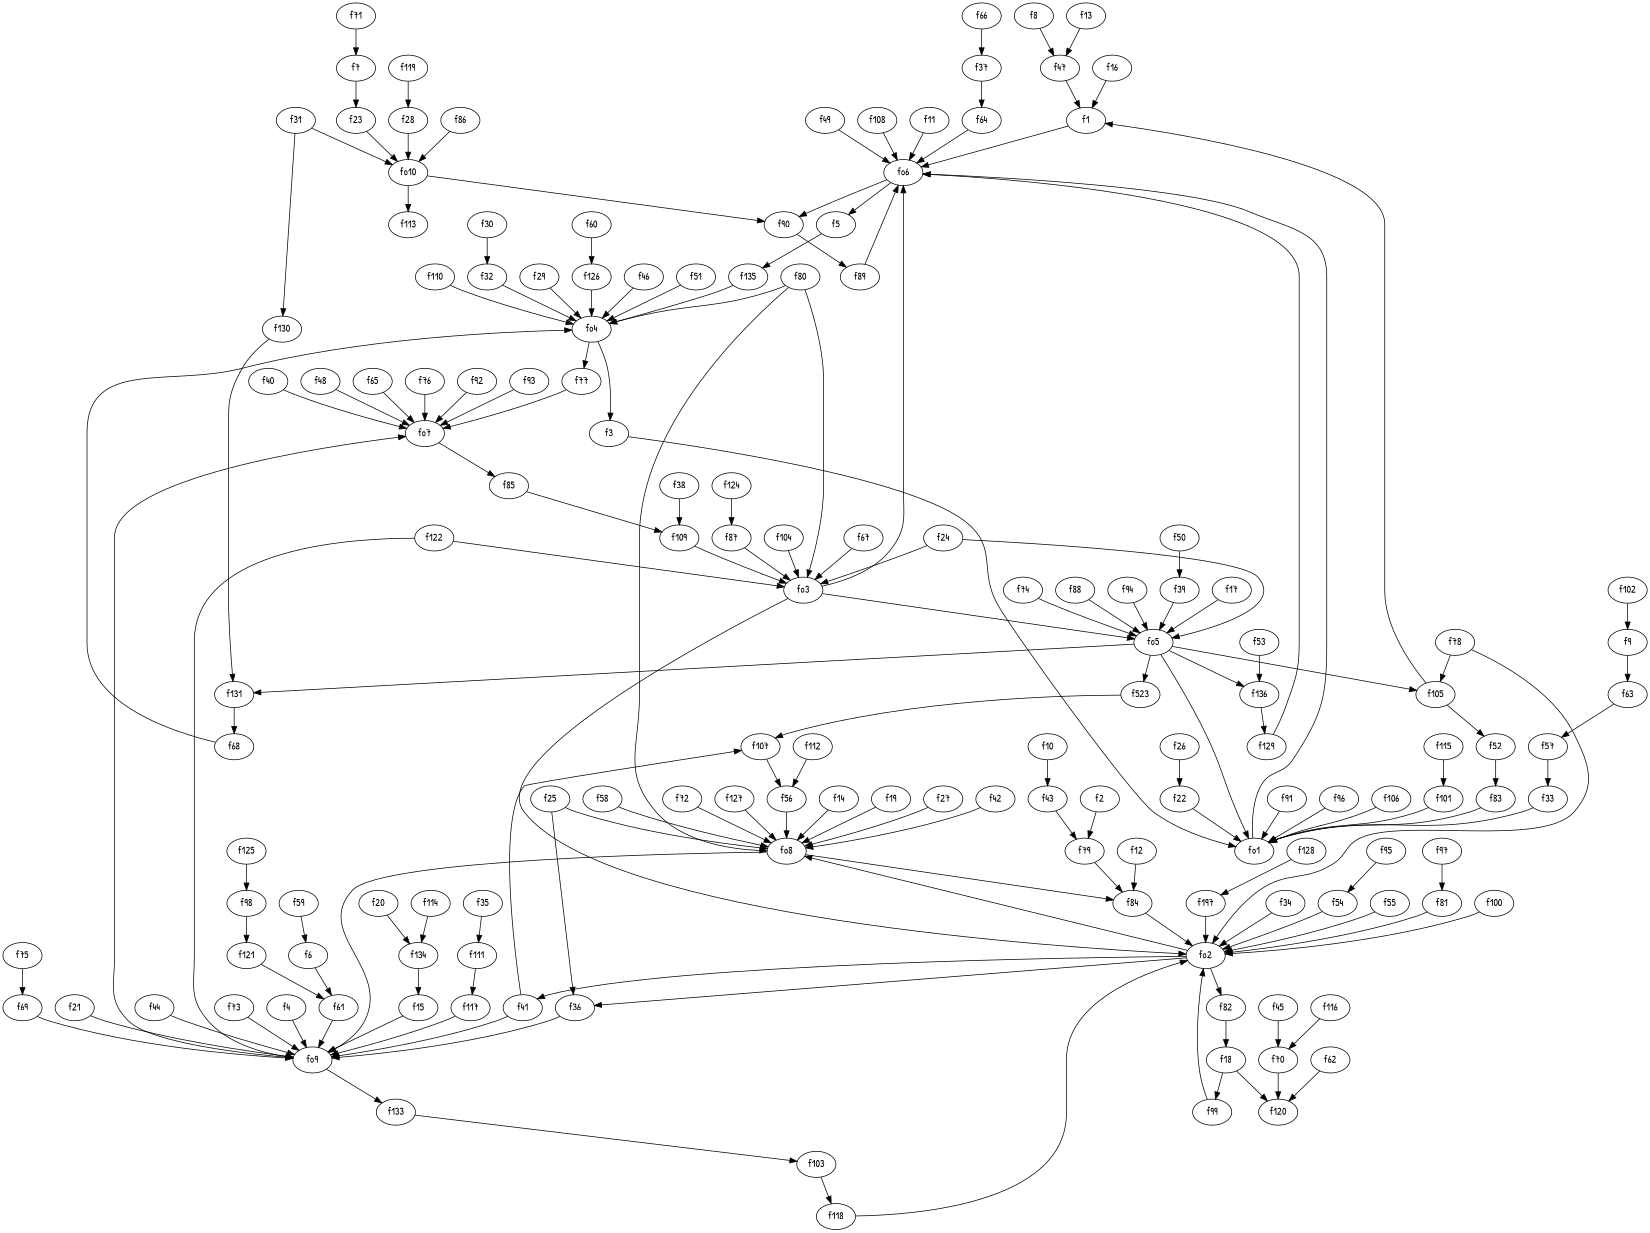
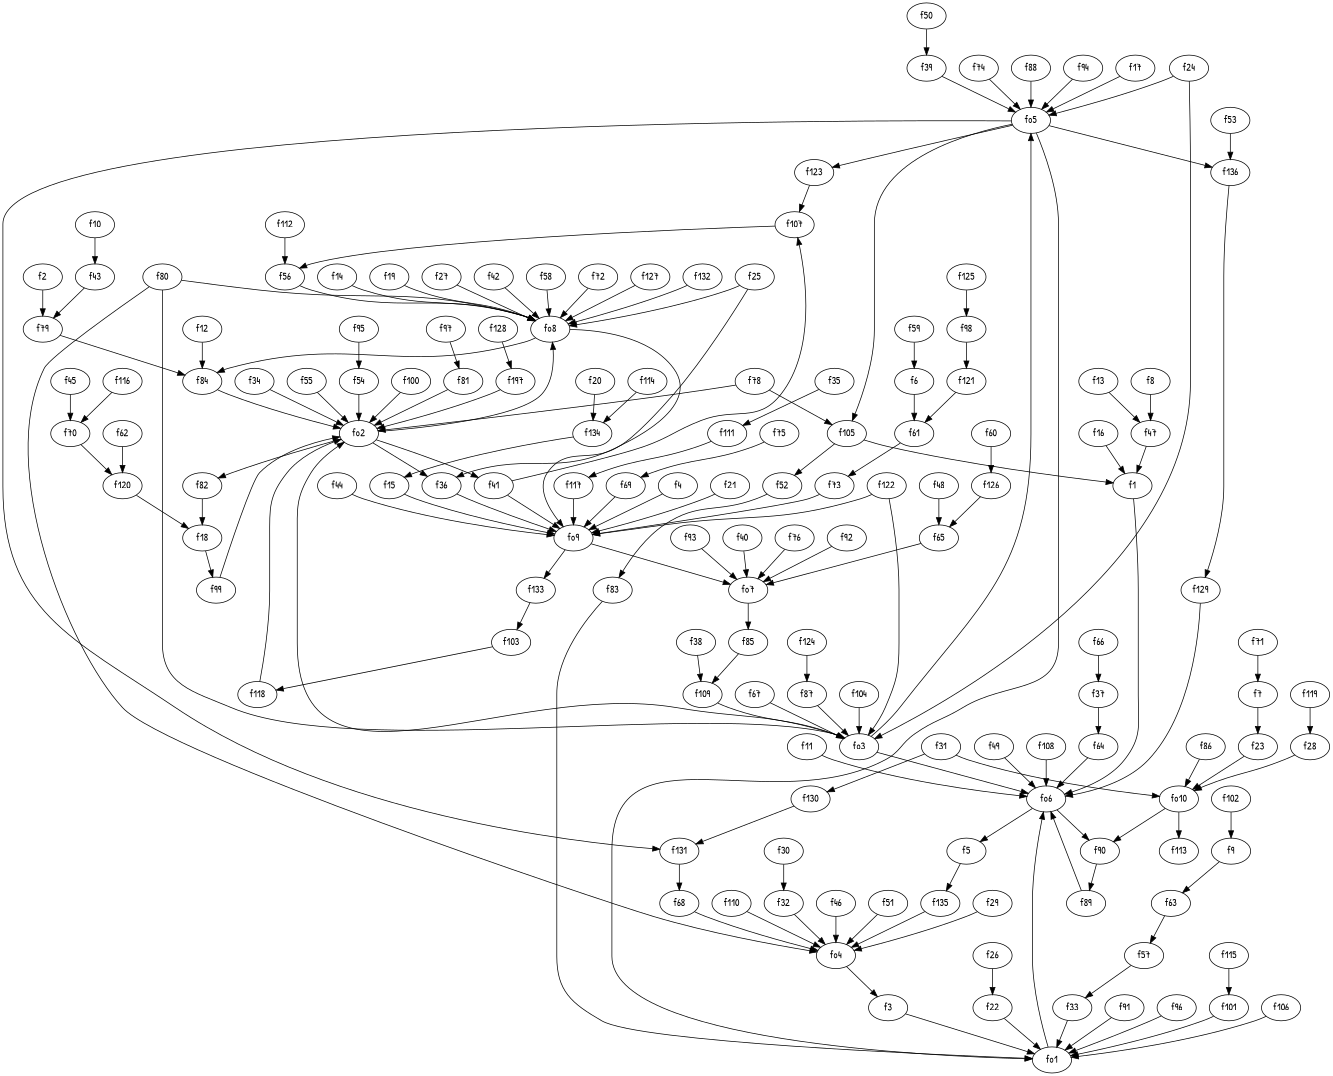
none -> (703, 277)
(592, 299) -> (968, 509)
(581, 381) -> none
(369, 406) -> (939, 508)
(1140, 695) -> (814, 173)
(327, 1031) -> (877, 458)
(1249, 1083) -> (157, 508)
